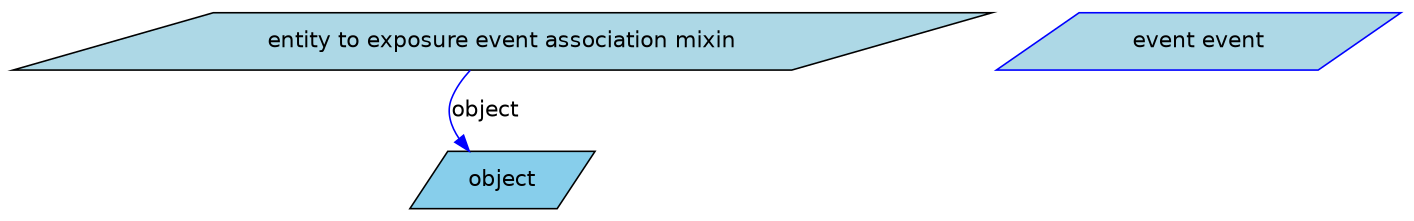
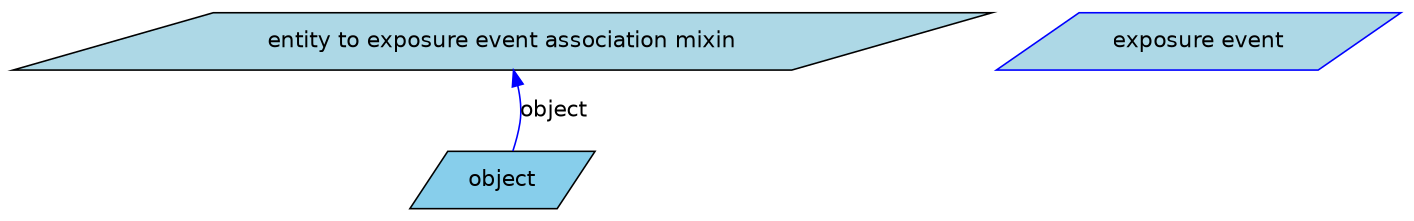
(1199, 41) -> (1199, 41)
(450, 103) -> (520, 119)
